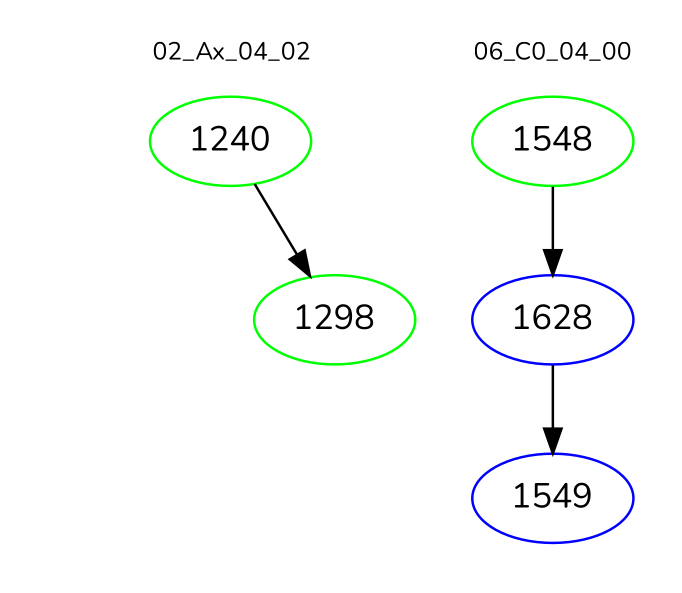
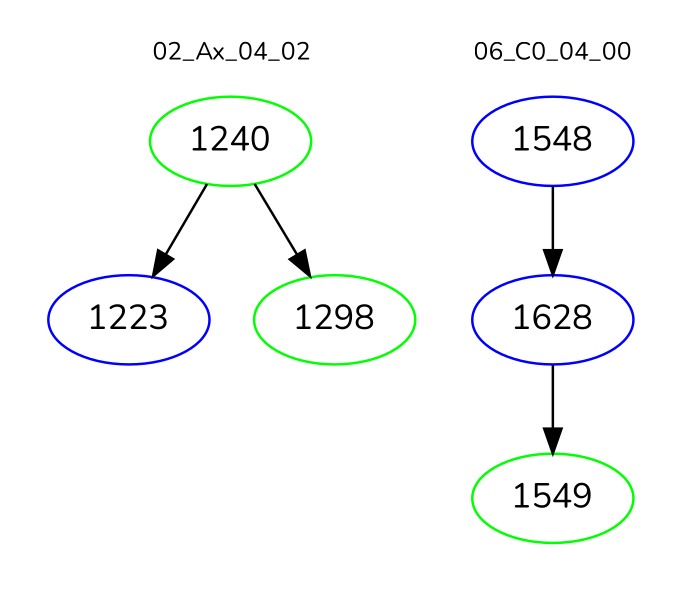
(553, 141) -> (553, 141)
none -> (129, 320)
(553, 498) -> (553, 498)
